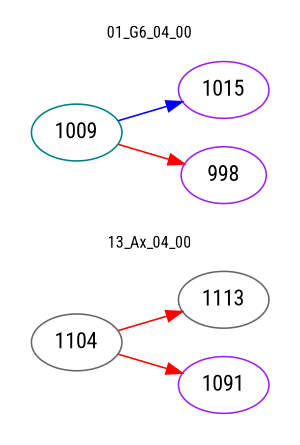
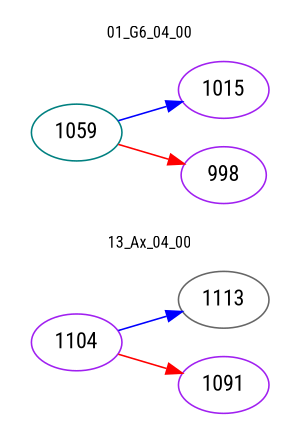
(77, 133) -> (77, 133)
(143, 323) -> (143, 323)
(77, 342) -> (77, 342)
